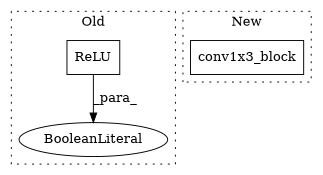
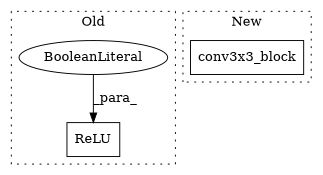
(247, 58) -> (247, 58)
(93, 94) -> (93, 94)
